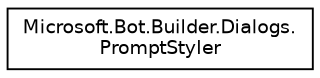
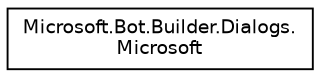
(160, 39) -> (160, 39)
